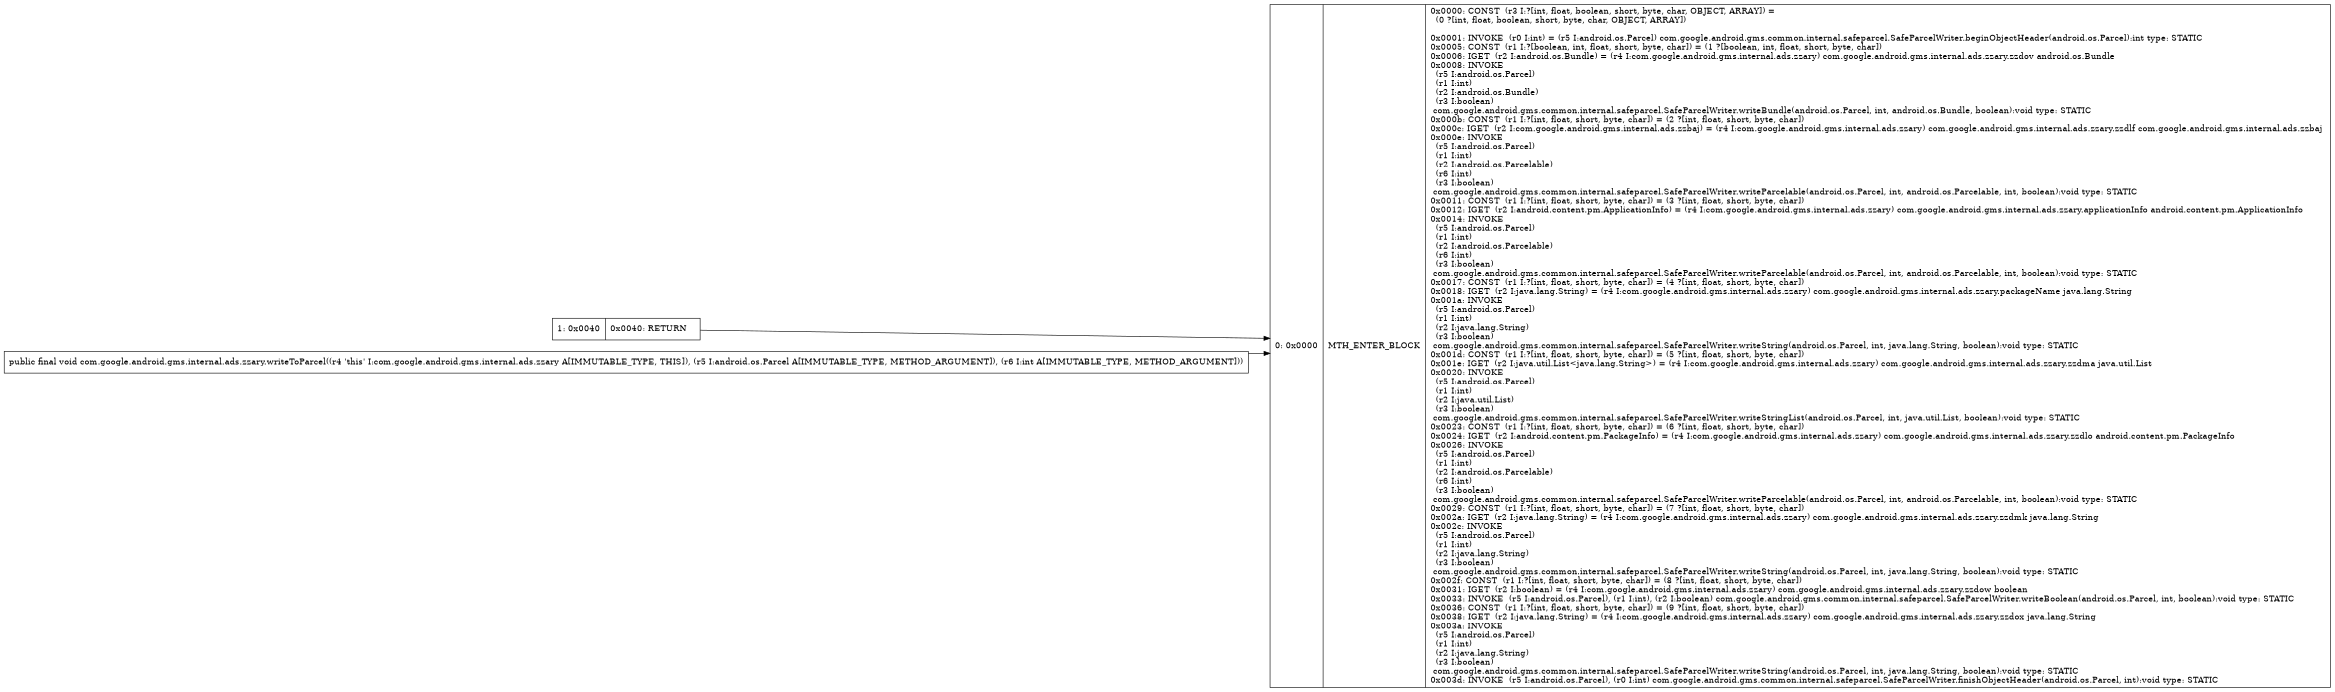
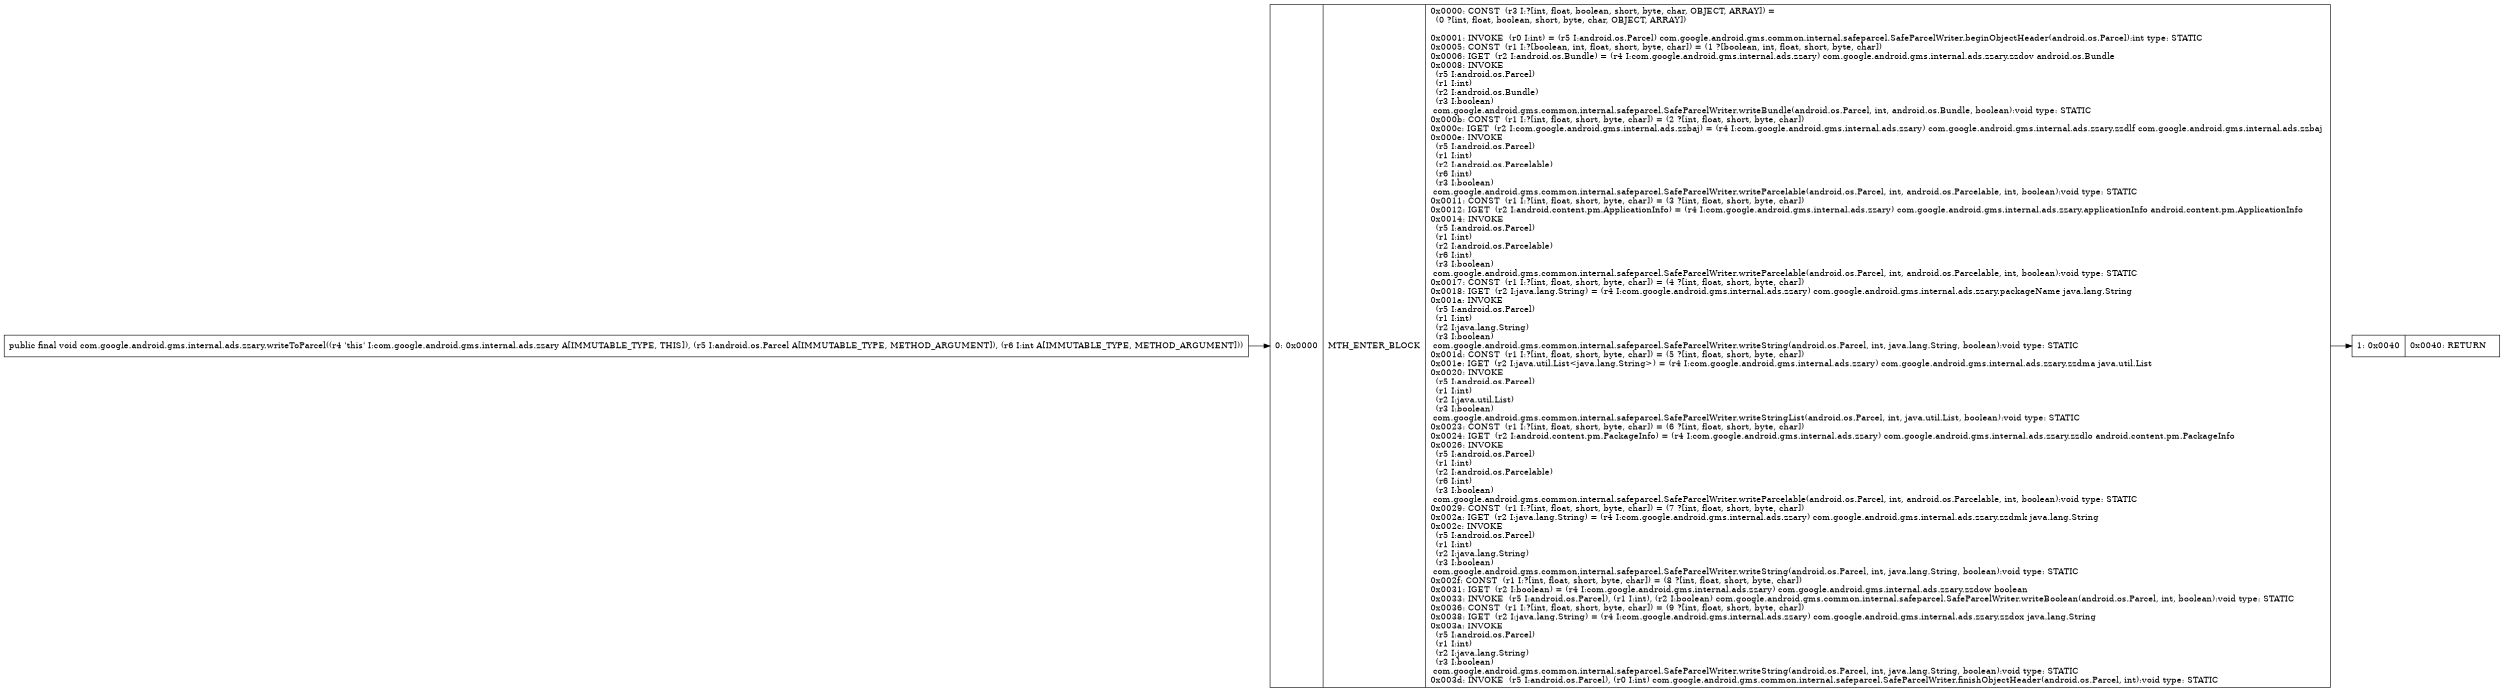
(982, 334) -> (2338, 346)
